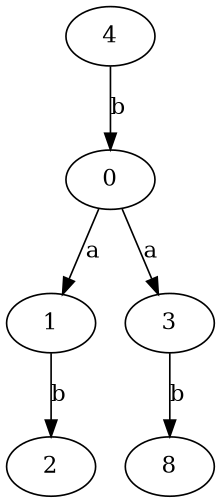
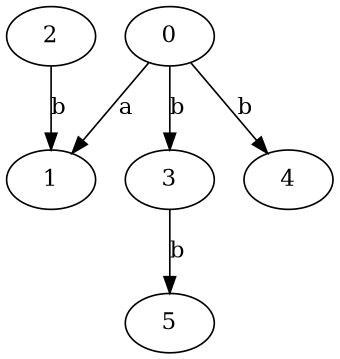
(110, 100) -> (224, 102)
(151, 251) -> (178, 108)
(51, 387) -> (51, 100)
(170, 467) -> (170, 323)
